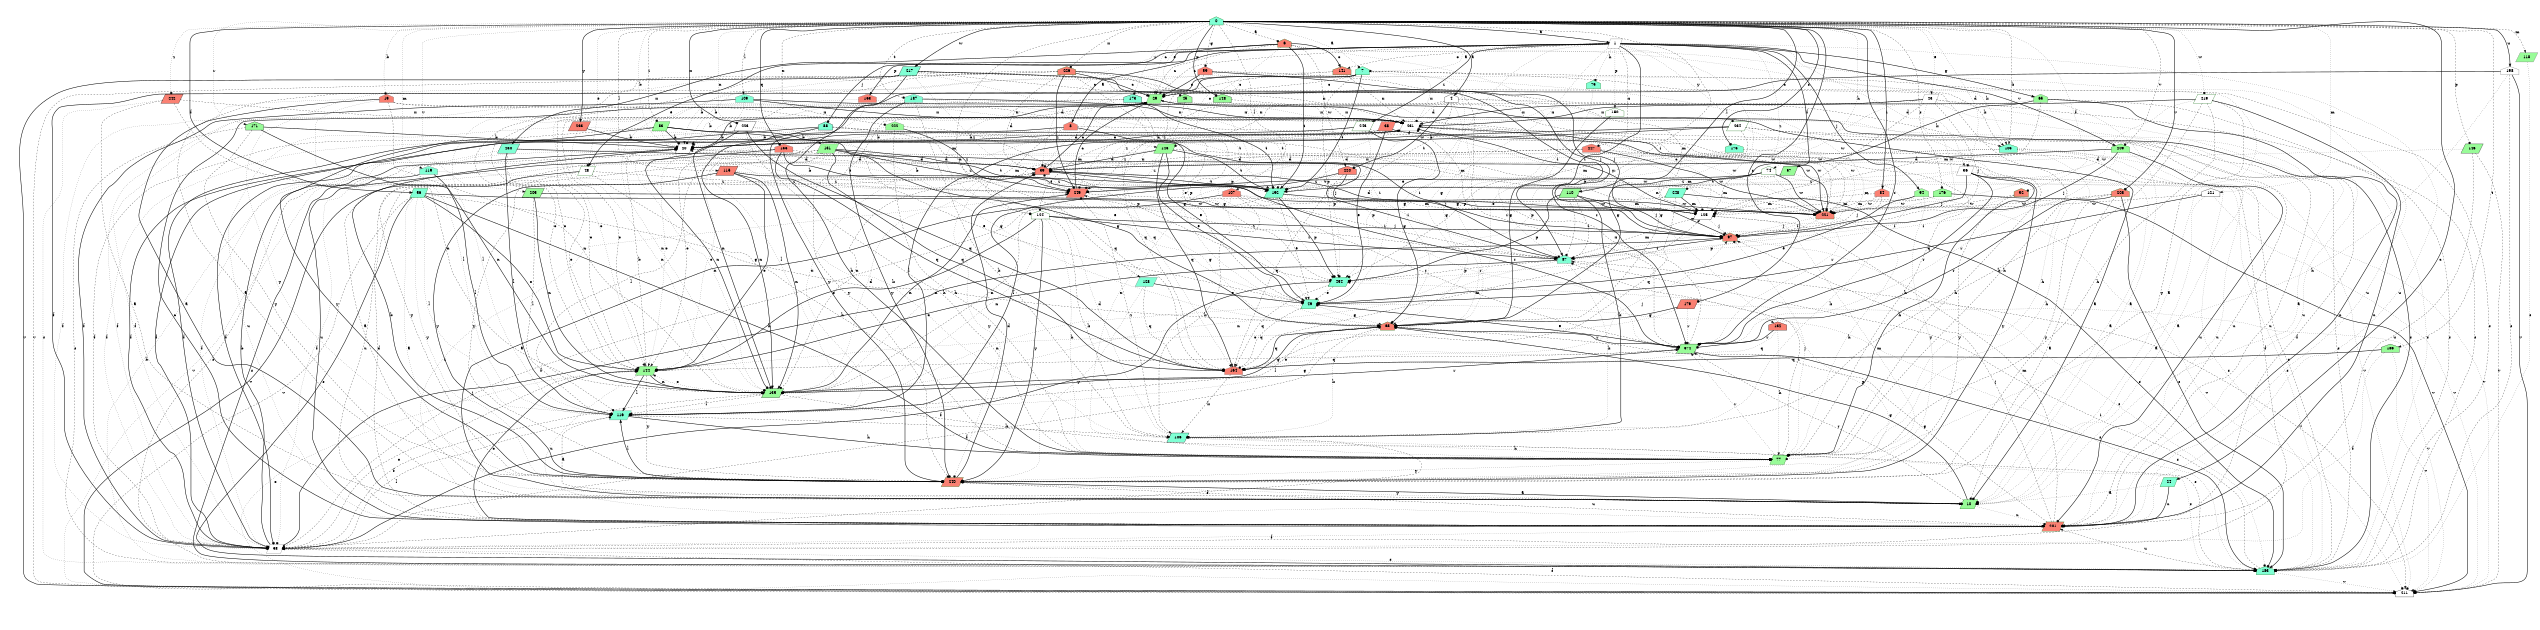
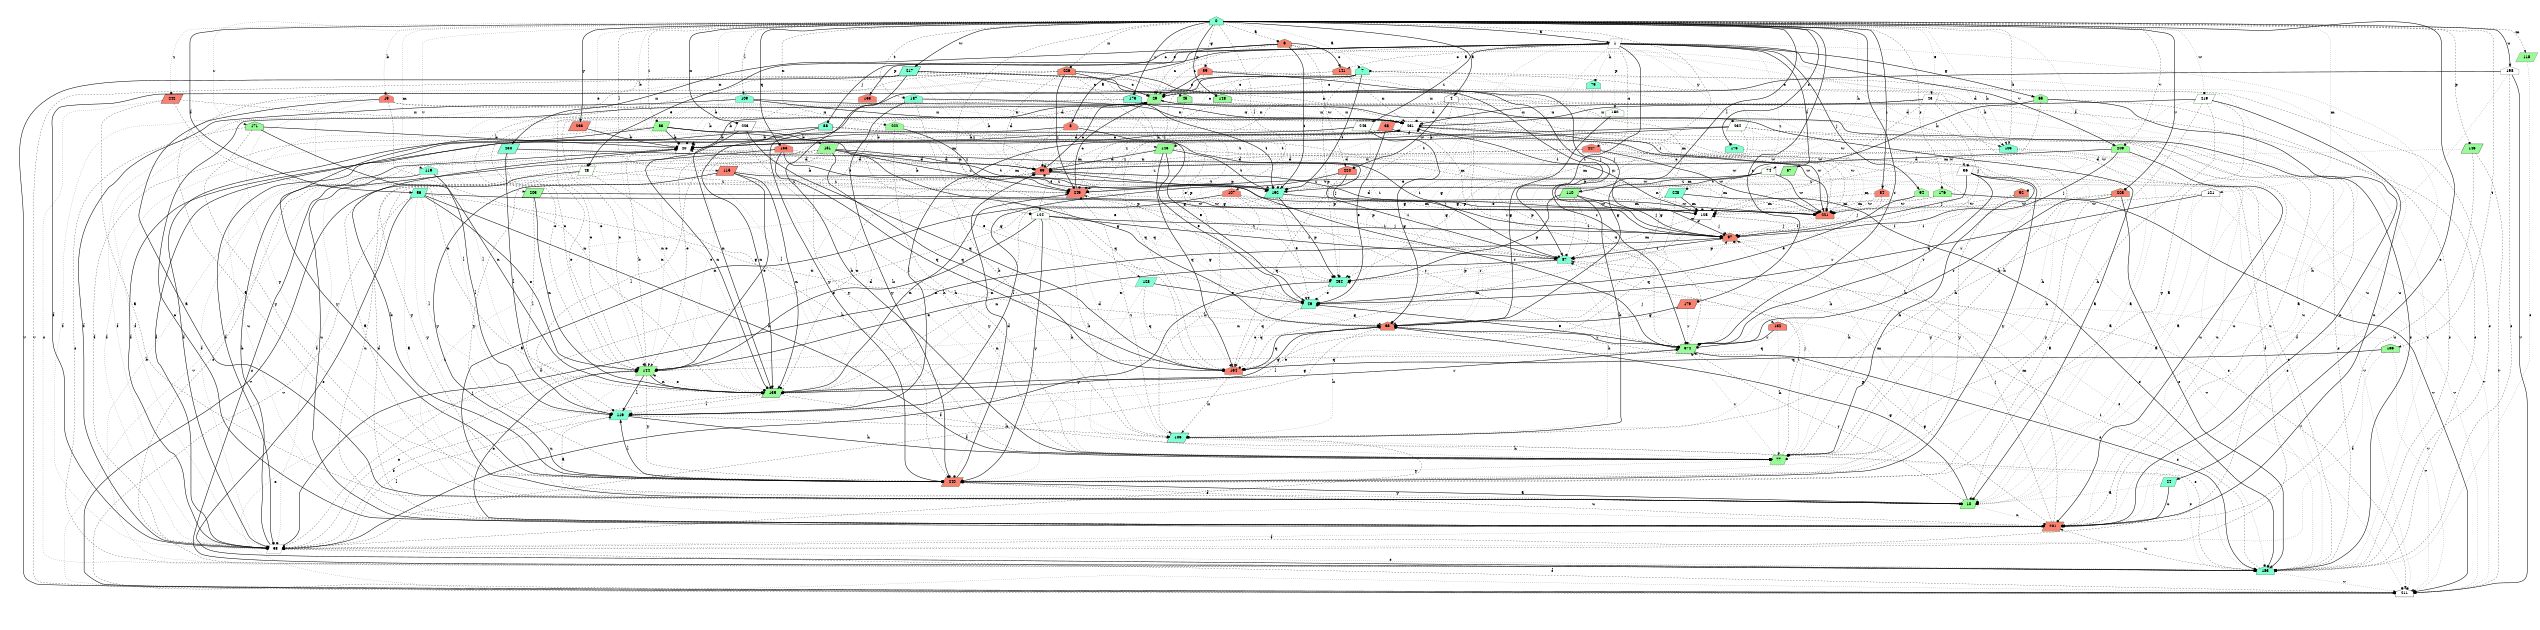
(1161, 45) -> (1161, 45)
(779, 88) -> (985, 124)
(1231, 132) -> (1231, 132)
(1153, 178) -> (1153, 178)
